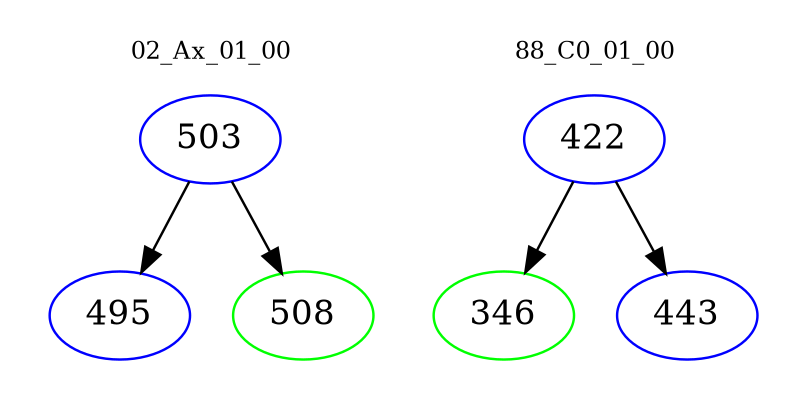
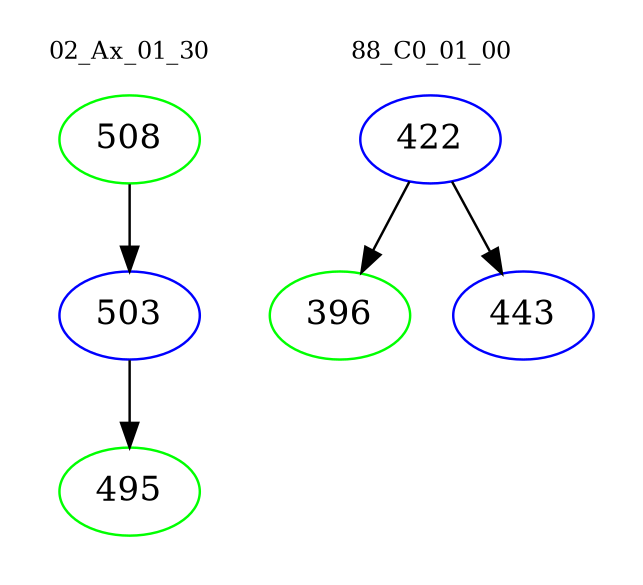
(212, 53) -> (130, 53)
(251, 217) -> (130, 215)
(120, 316) -> (130, 492)
(504, 316) -> (340, 316)
